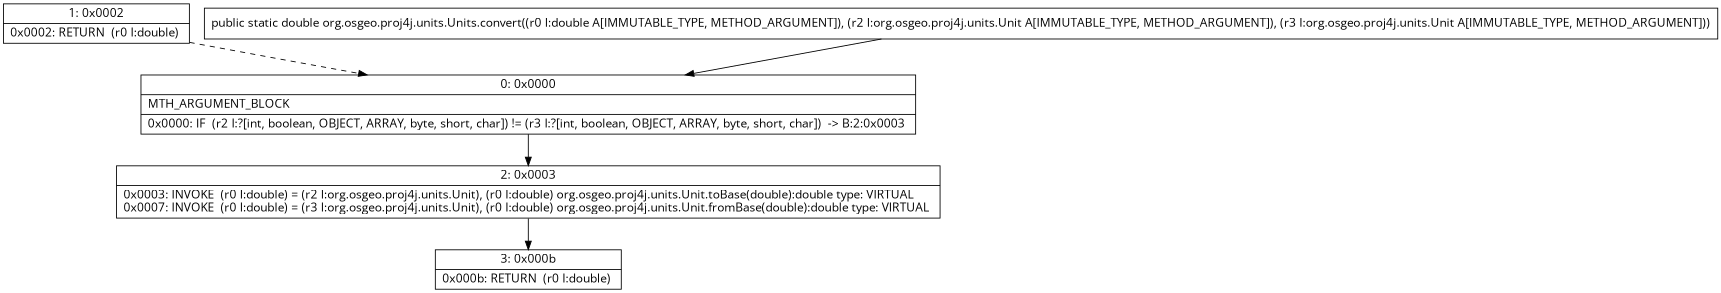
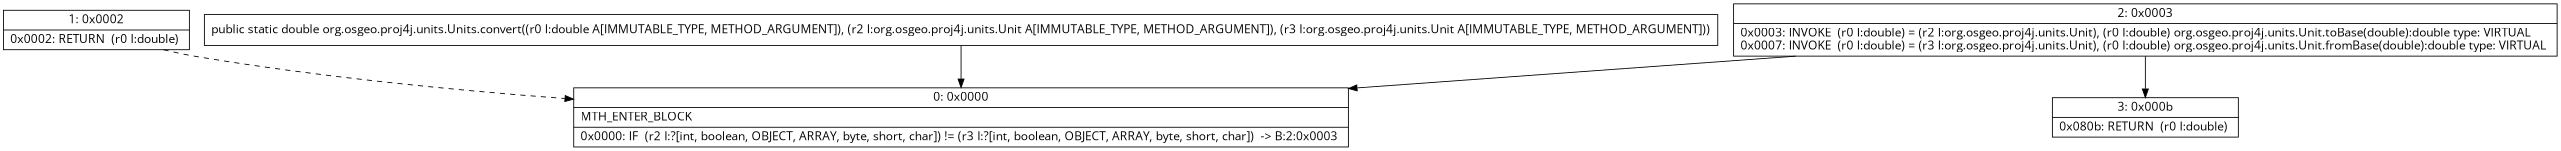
(219, 104) -> (636, 117)
(528, 146) -> (1576, 72)
(528, 279) -> (2145, 127)
